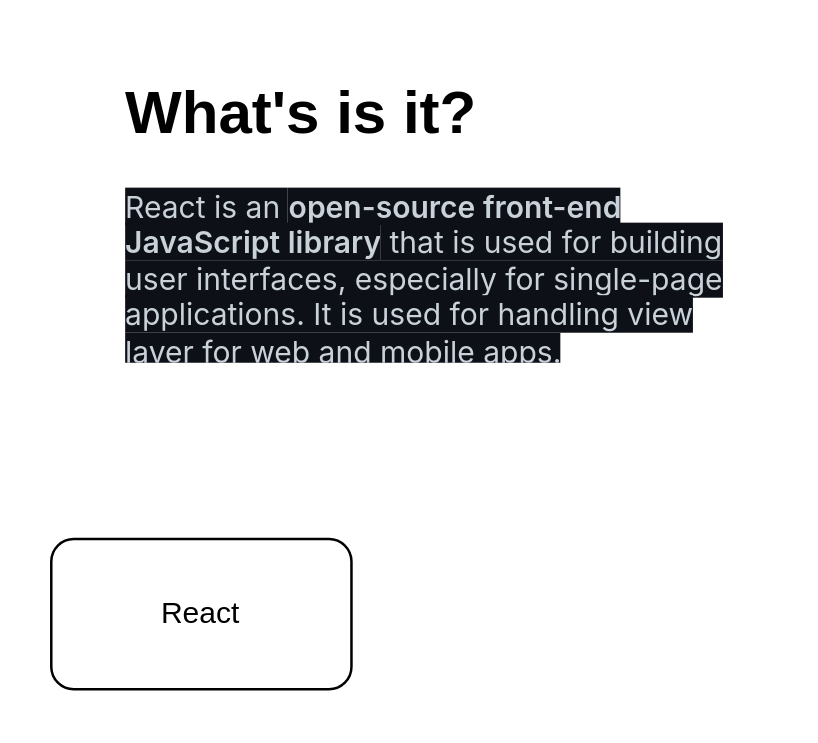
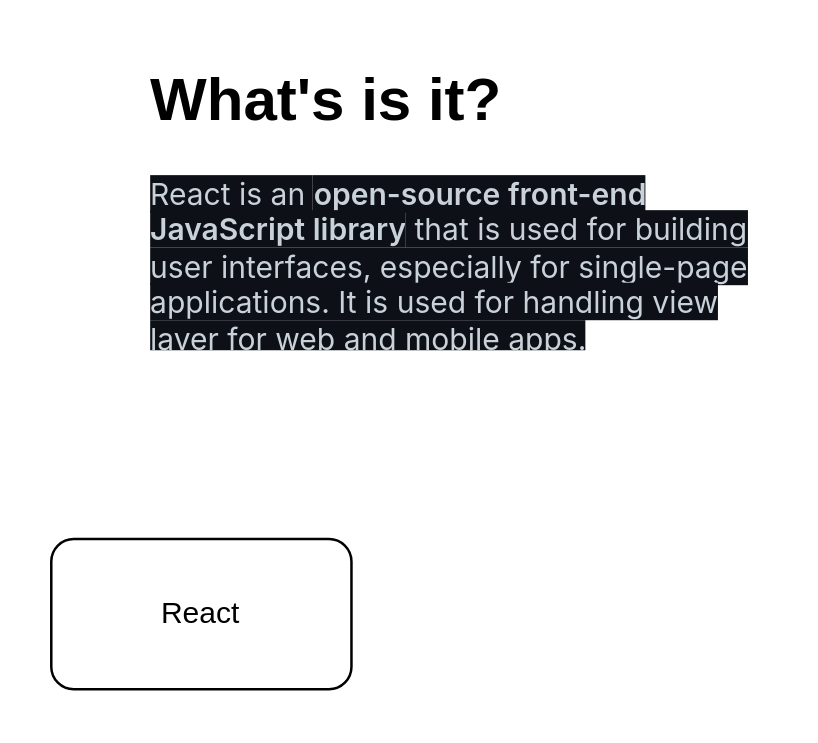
(426, 214) -> (451, 201)
